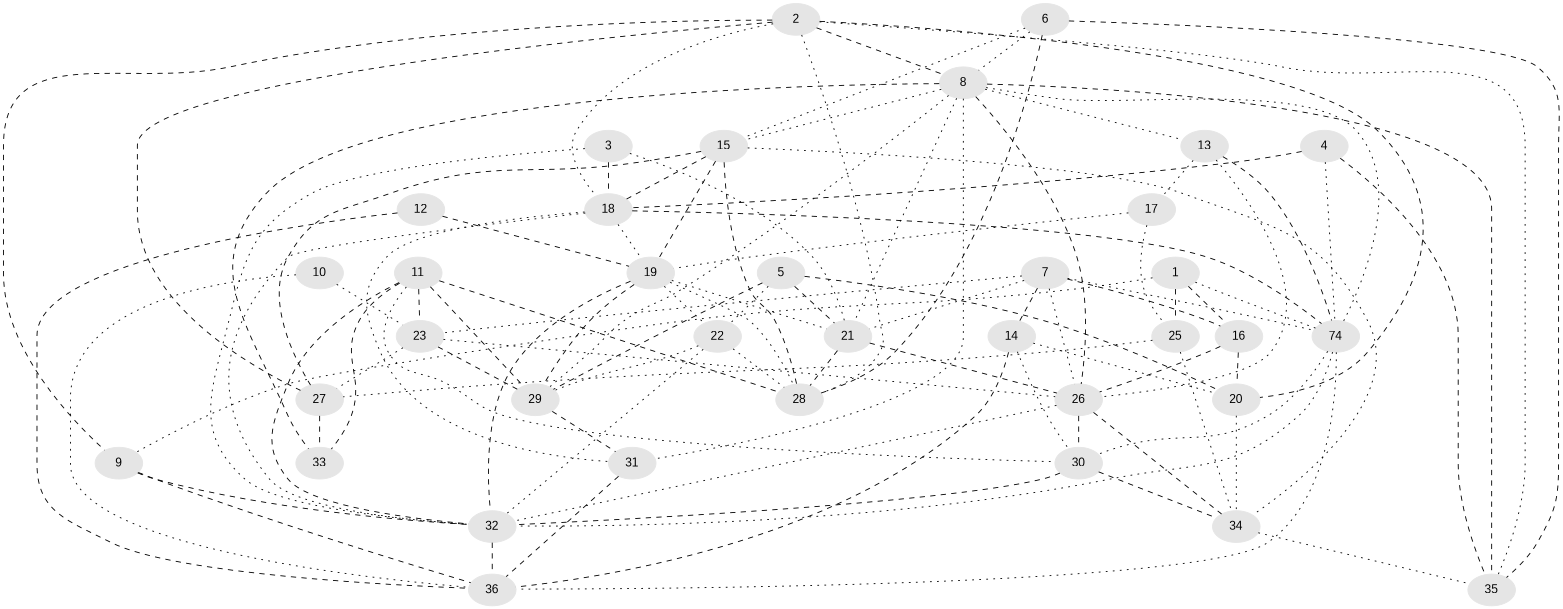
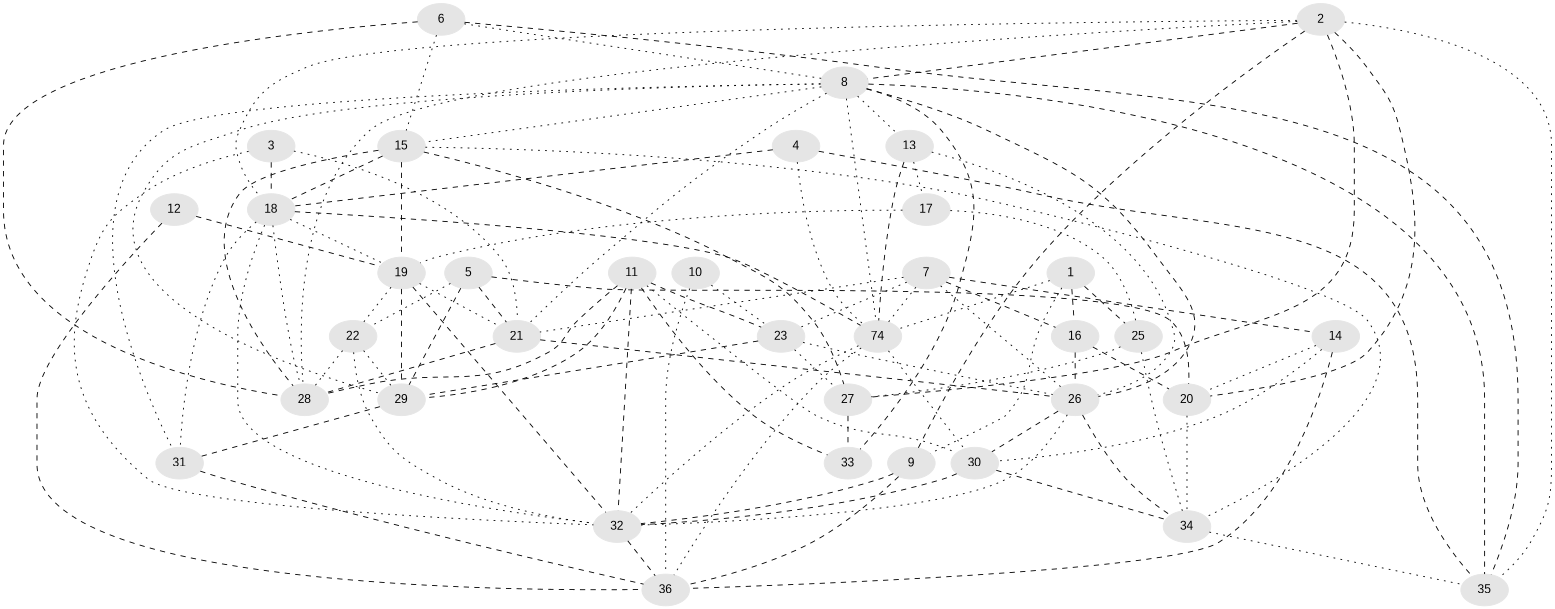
(749, 320) -> (284, 305)
